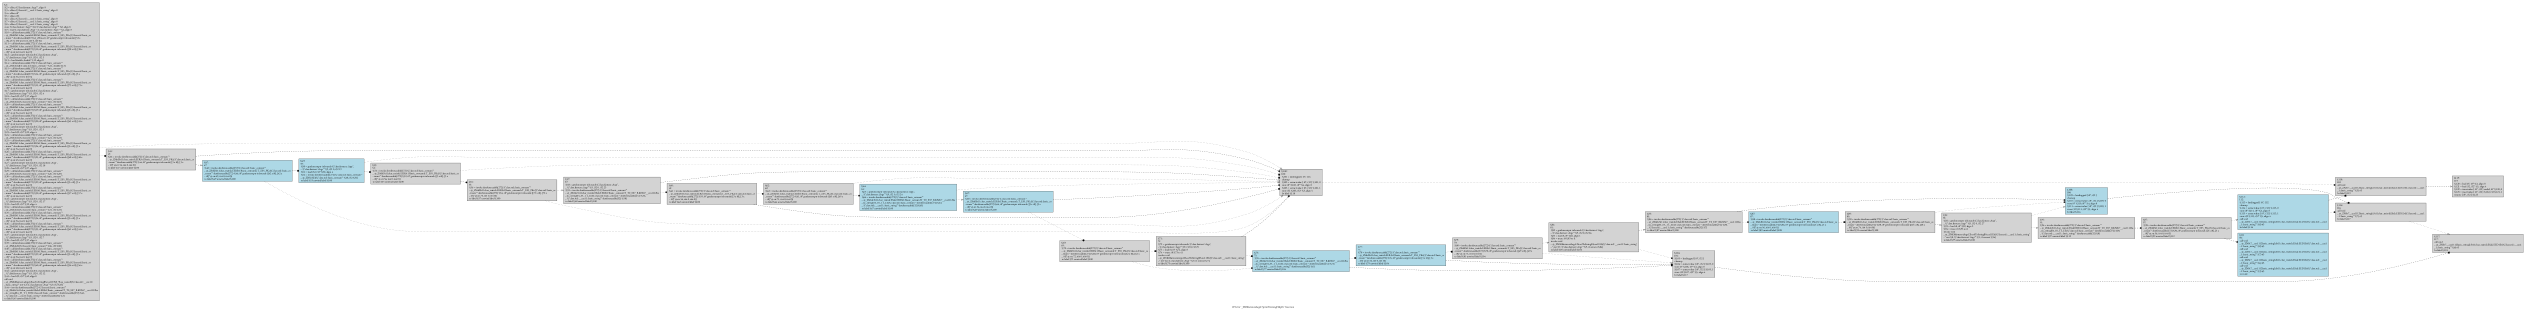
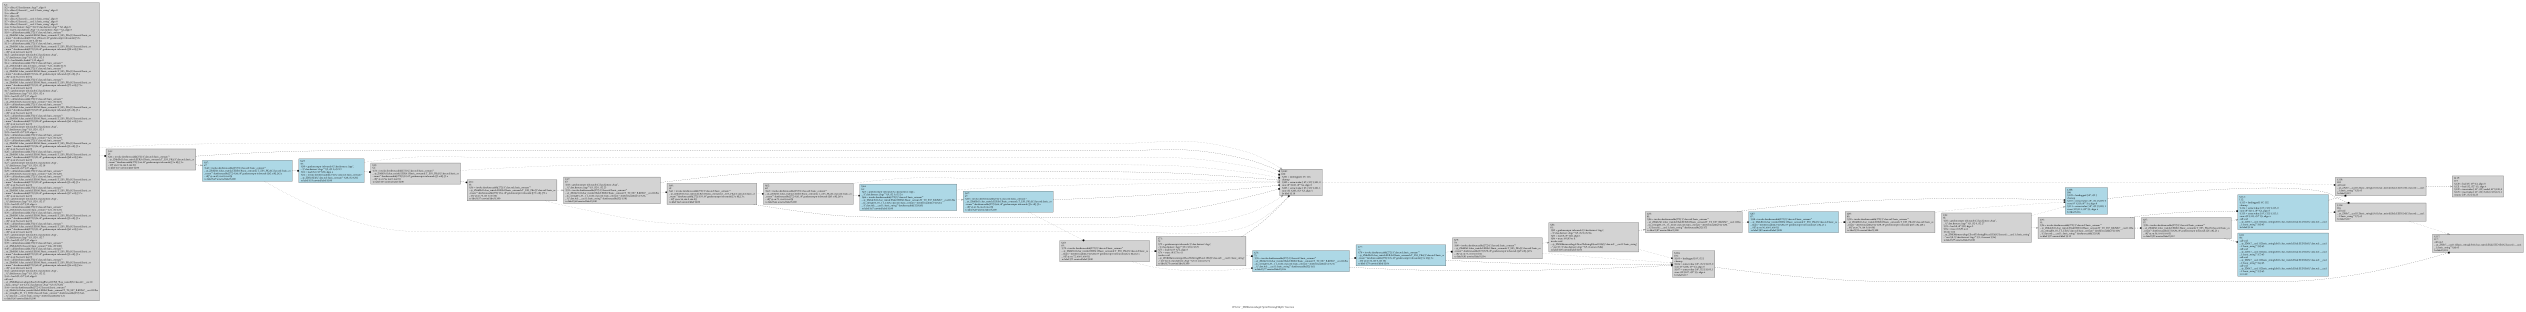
none -> (2183, 212)
(1937, 225) -> none
